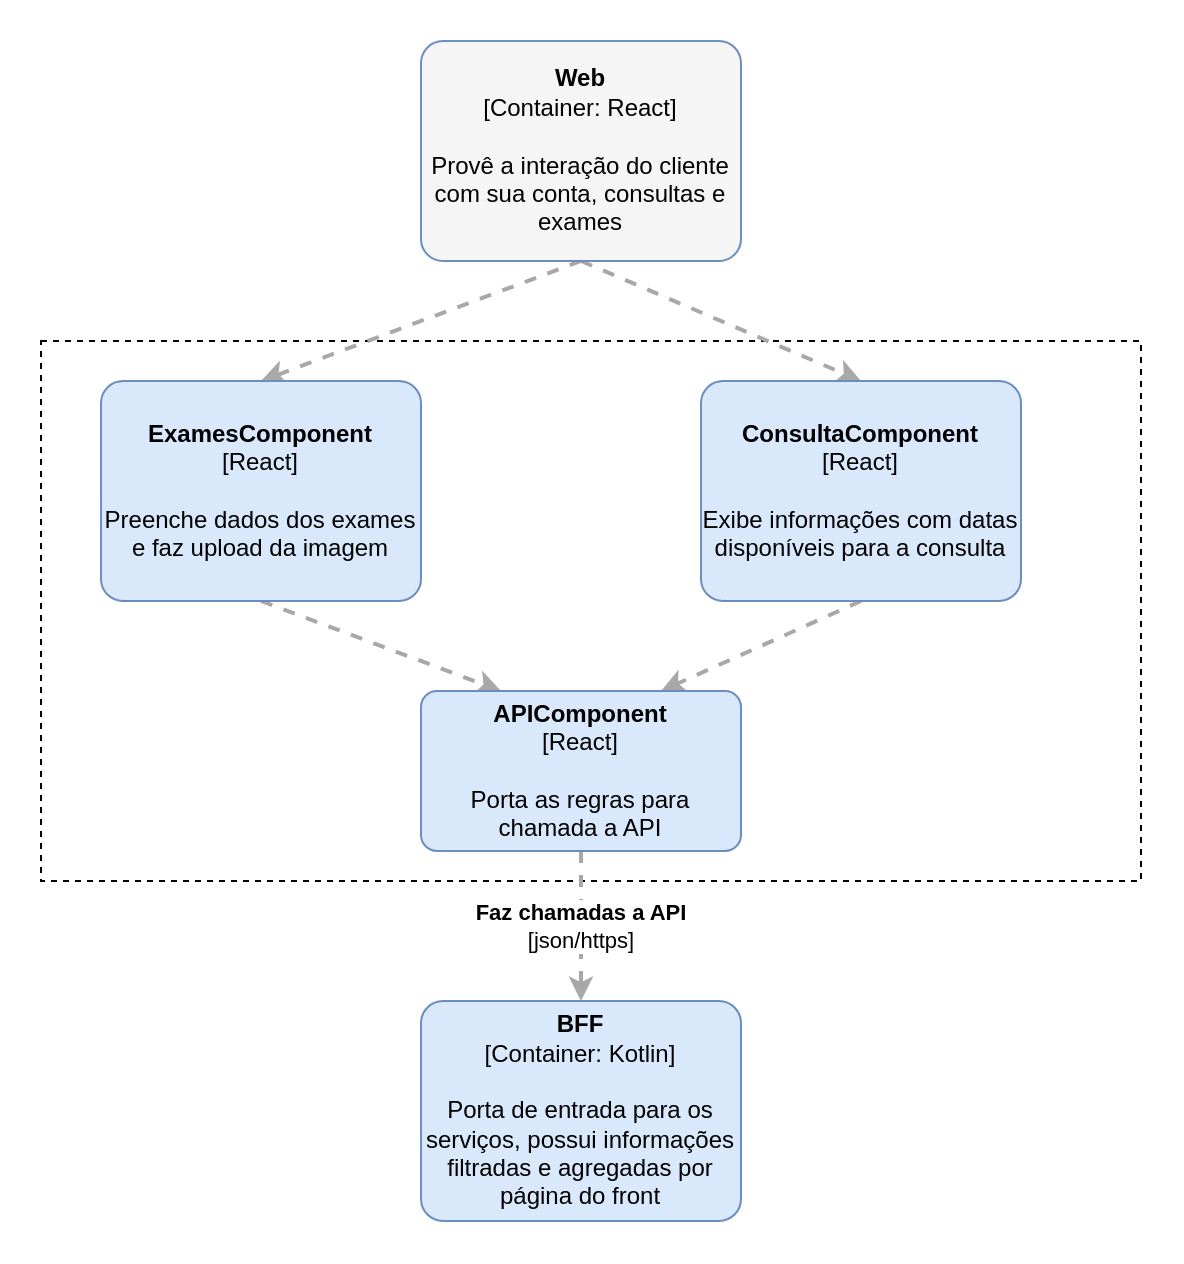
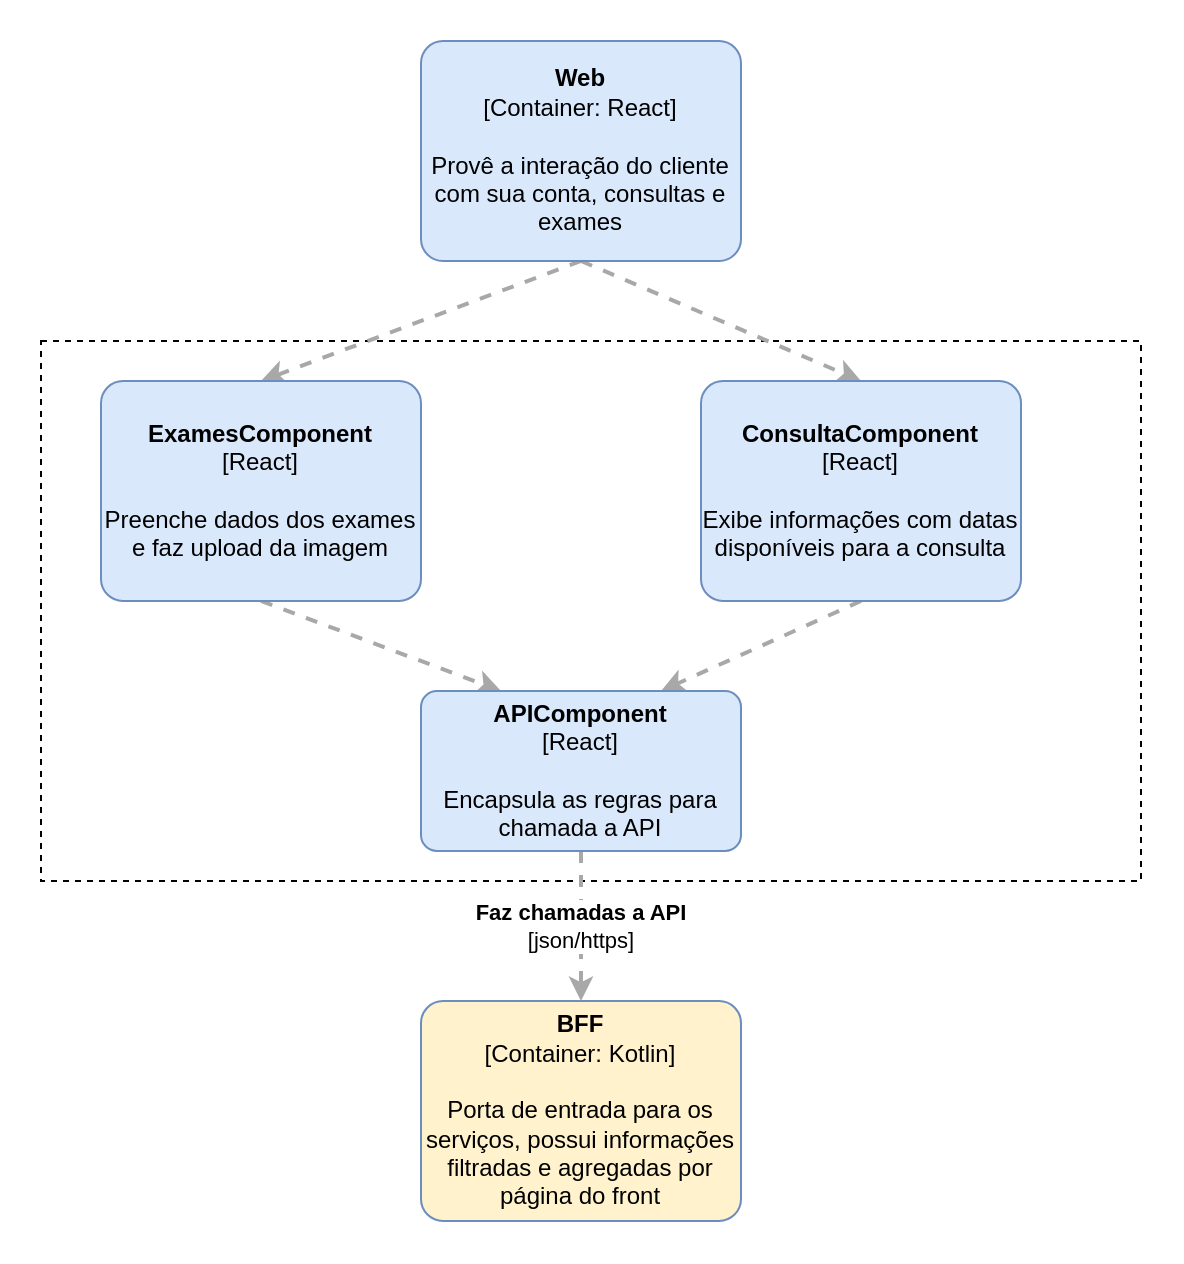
(581, 151) -> (581, 151)
(581, 771) -> (581, 771)
(581, 1111) -> (581, 1111)
